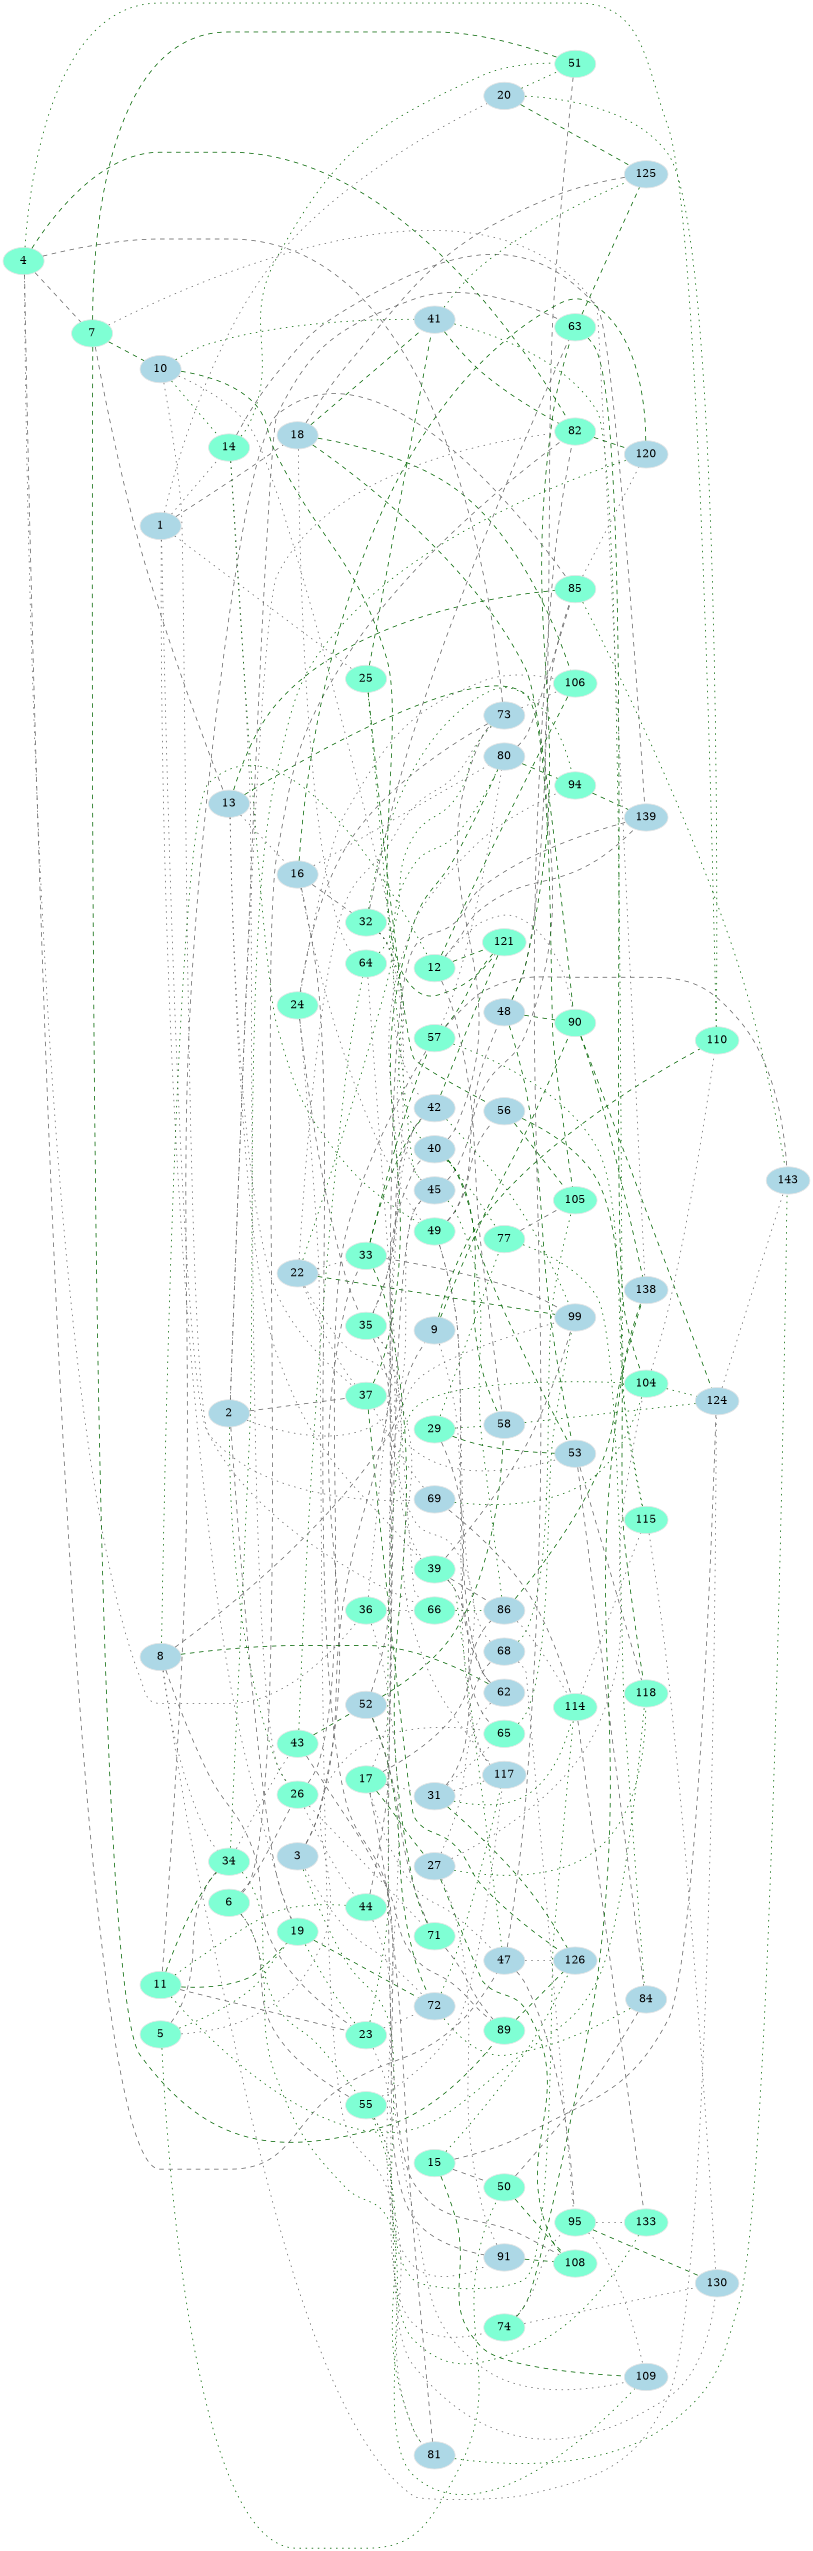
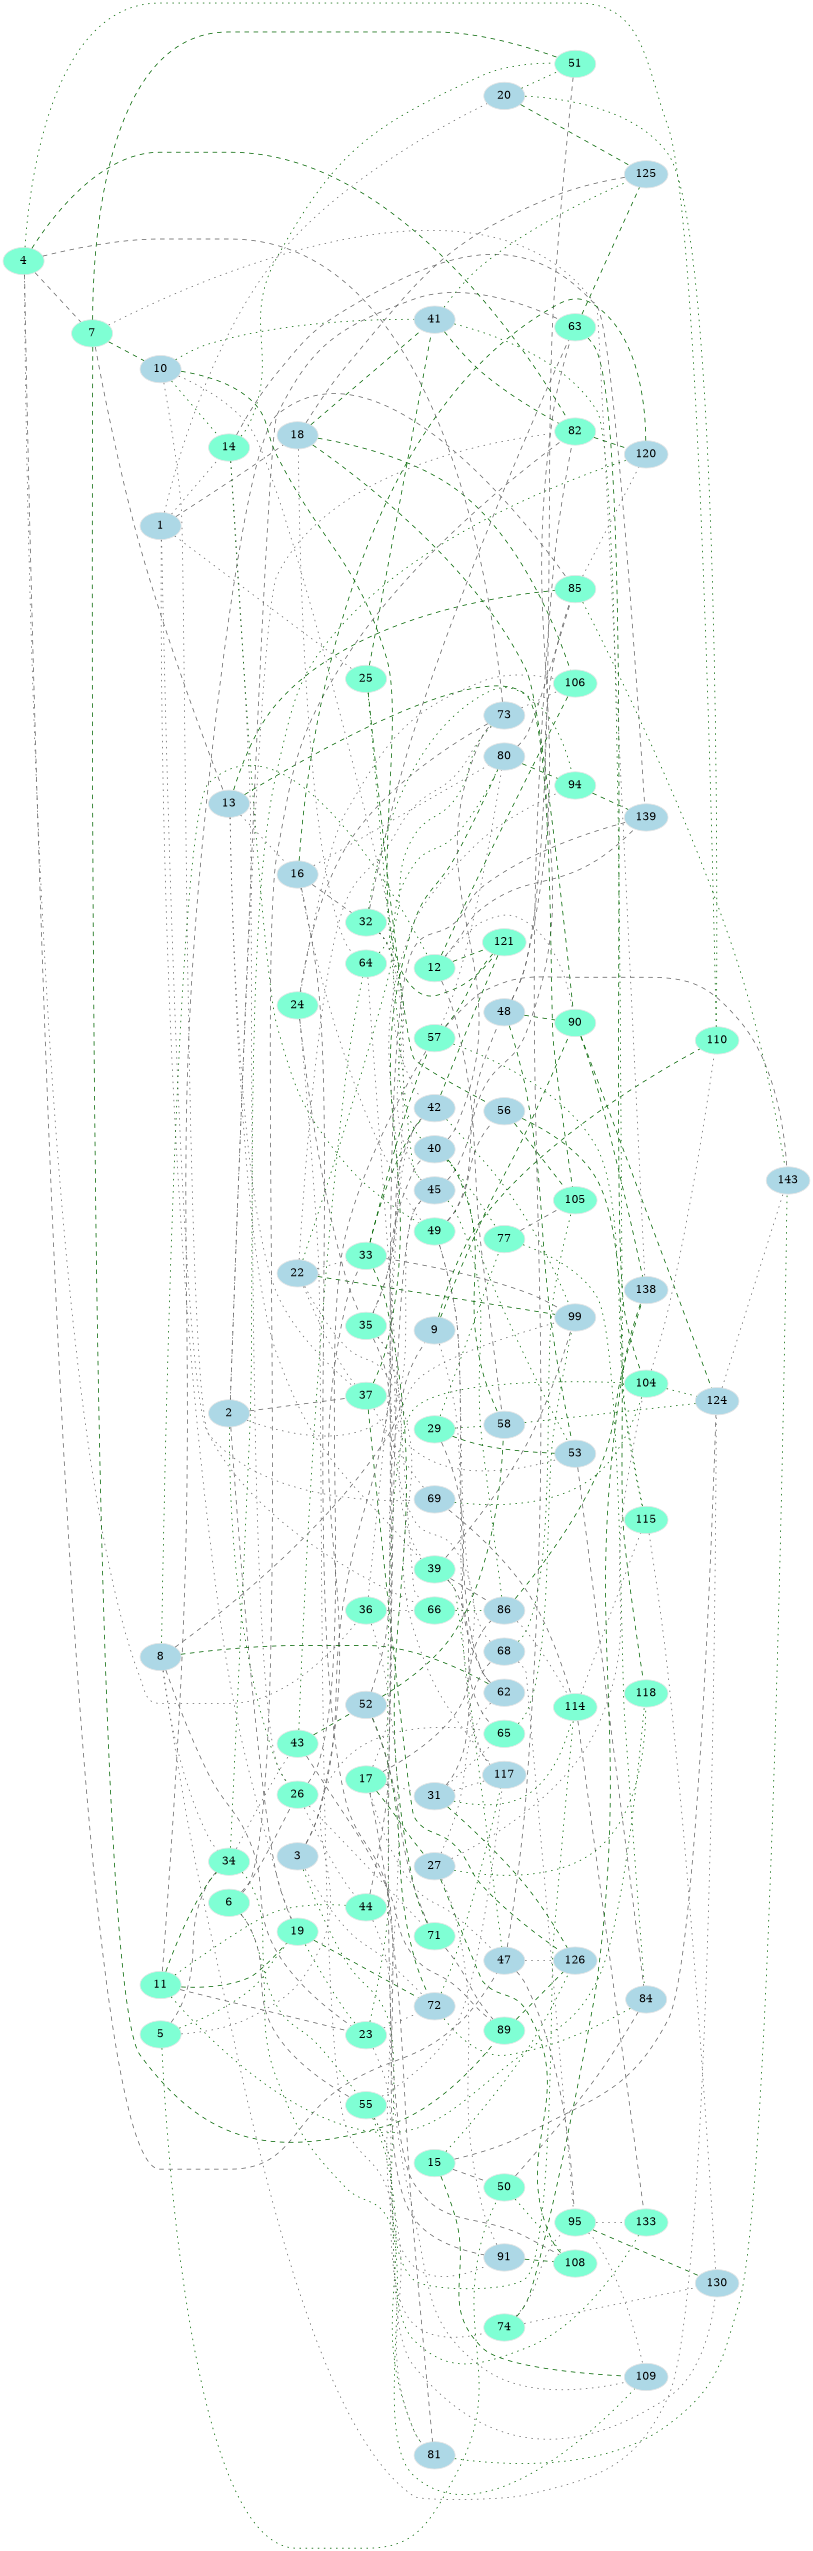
(543, 621) -> (543, 621)
(497, 1296) -> (497, 1296)
(611, 1574) -> none
(535, 2222) -> (535, 2222)
